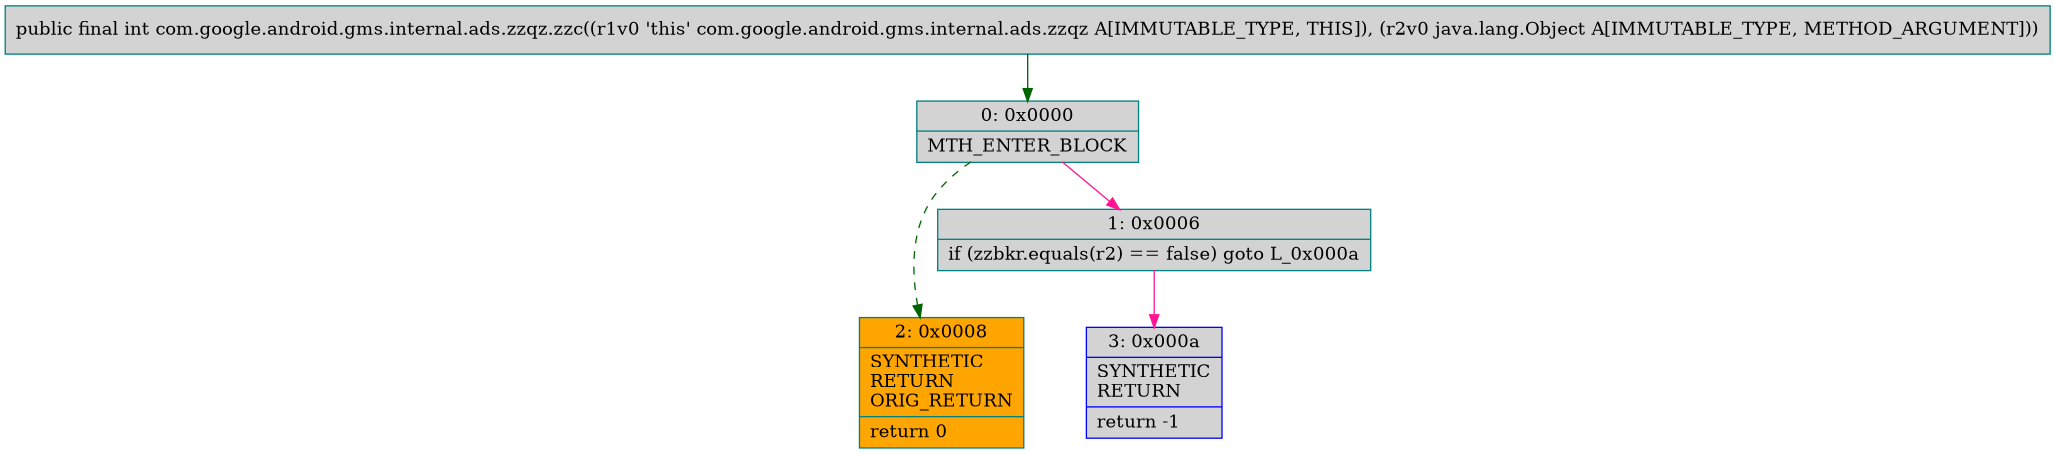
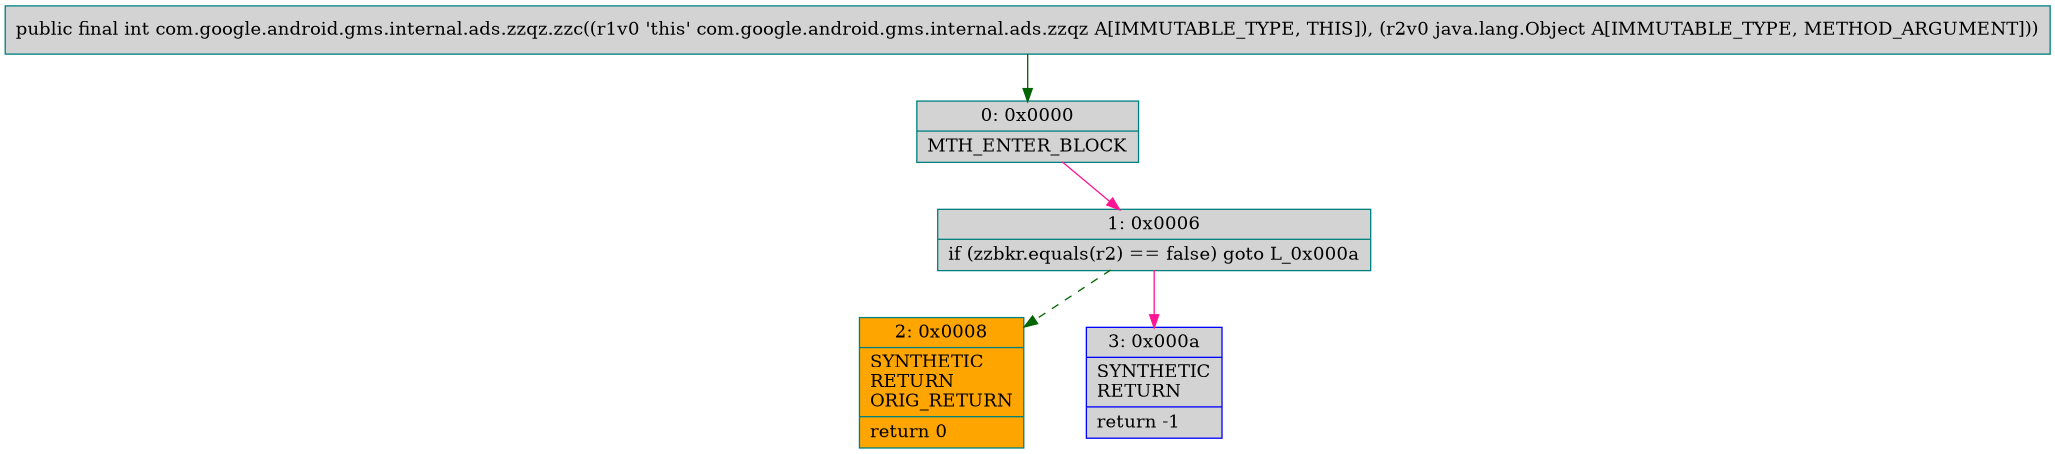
(920, 224) -> (1073, 295)
